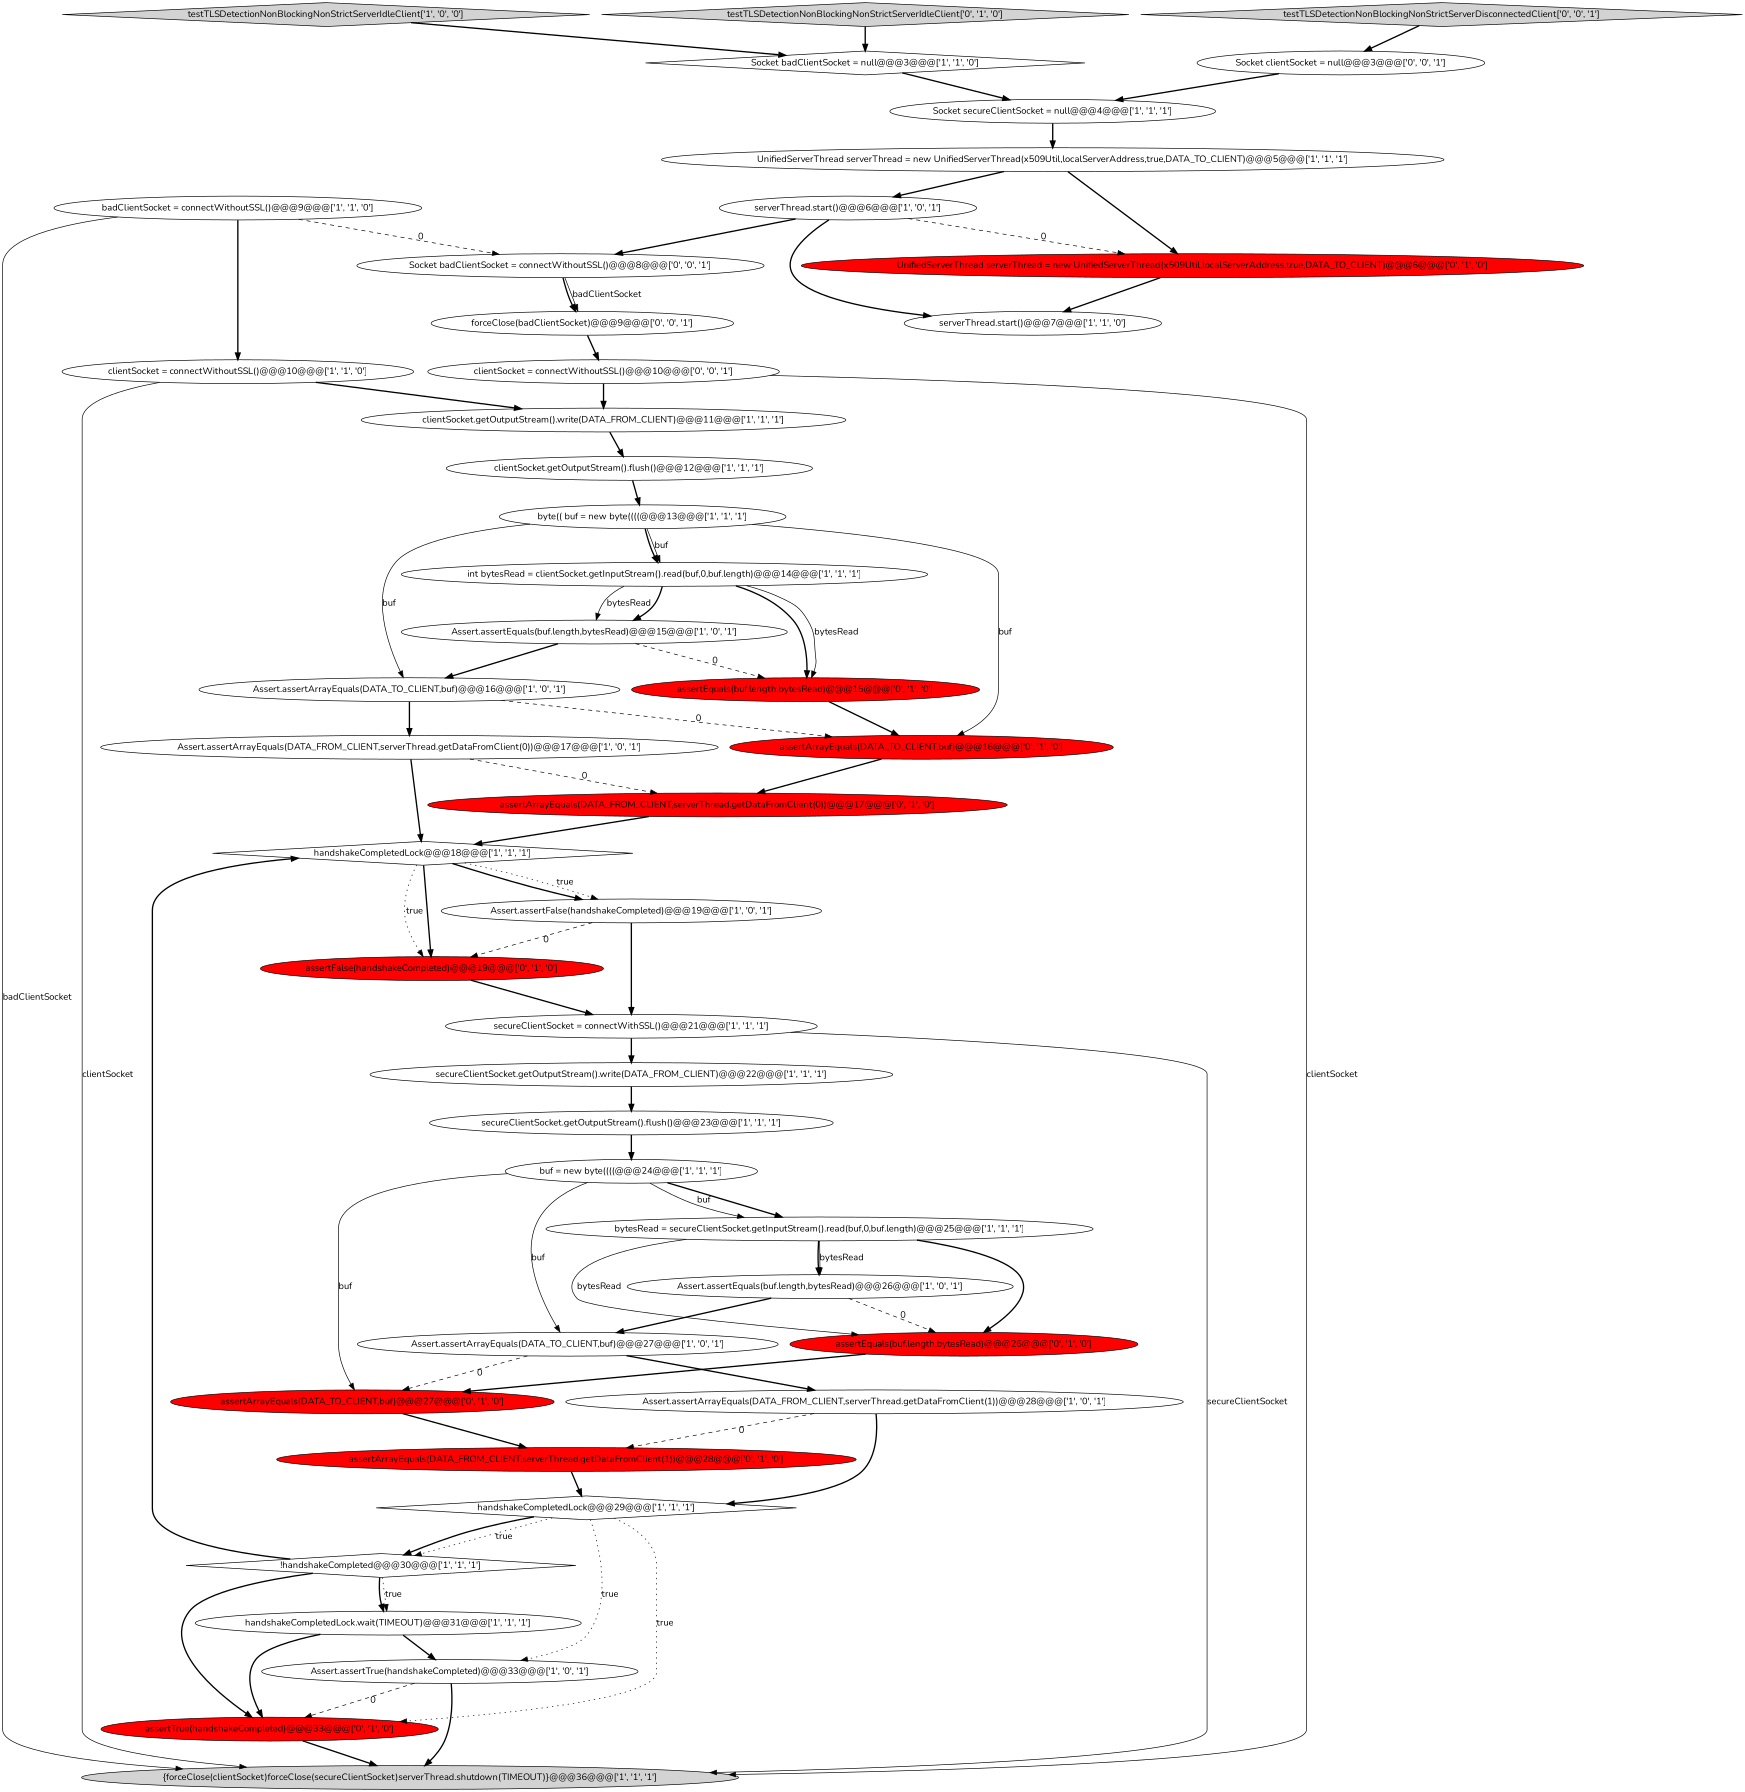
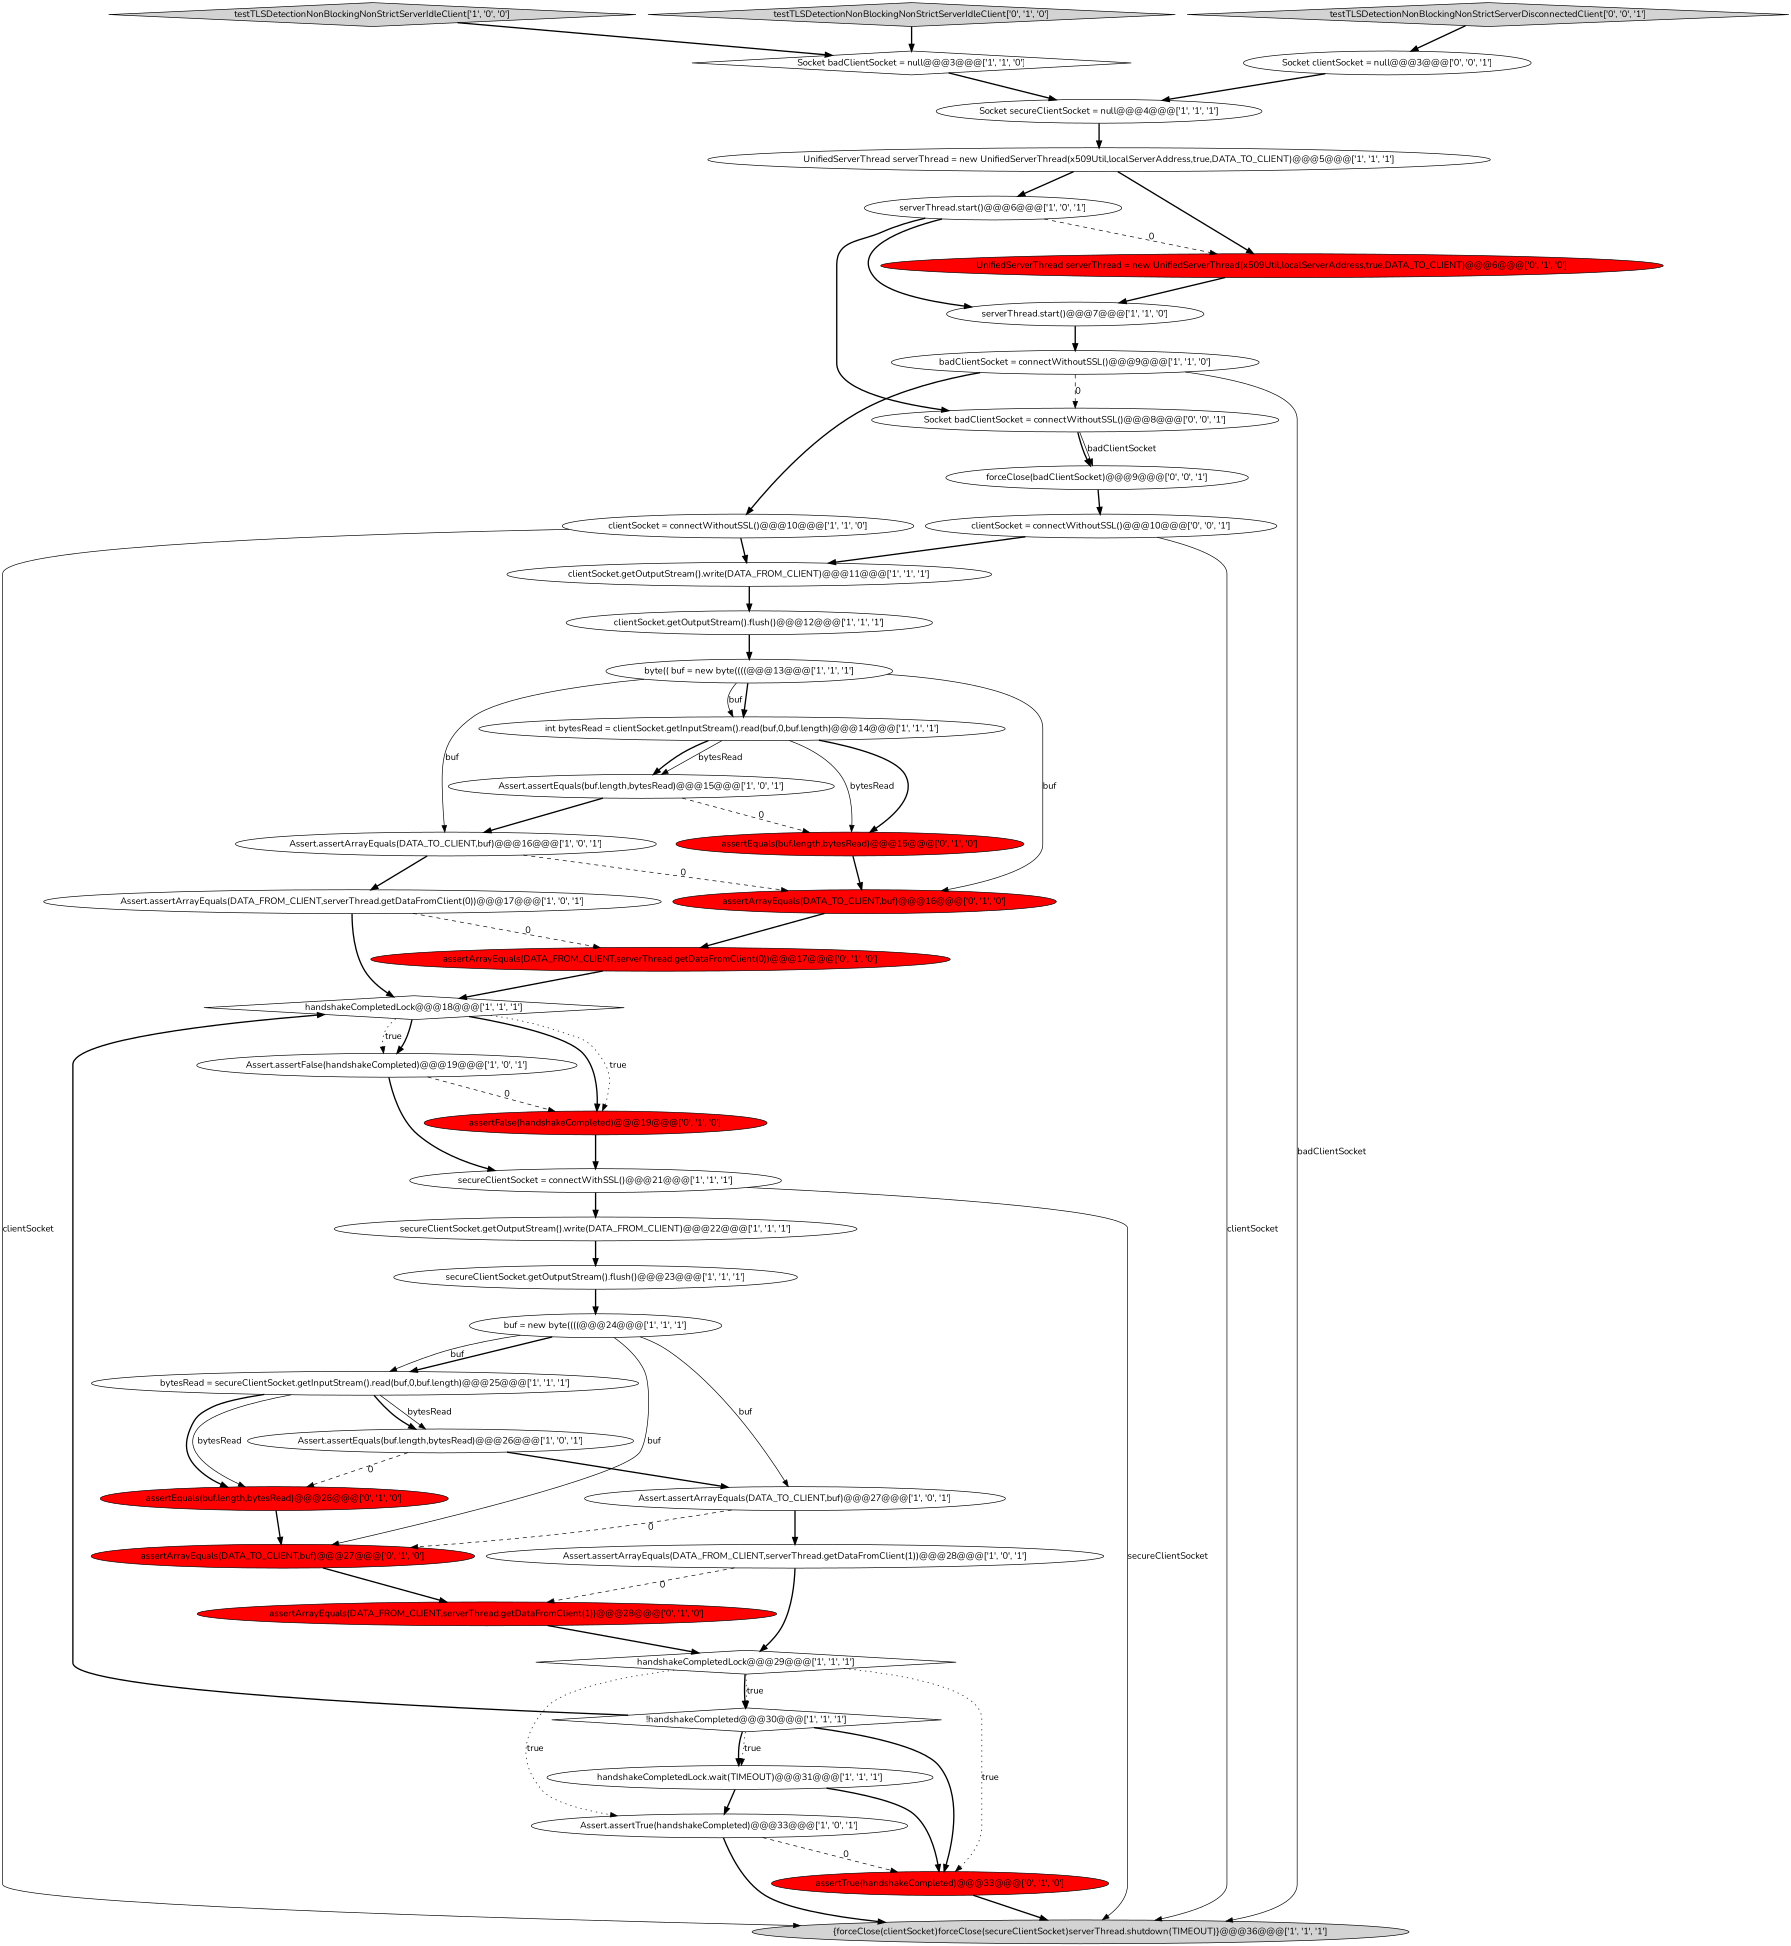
none -> (1075, 335)
